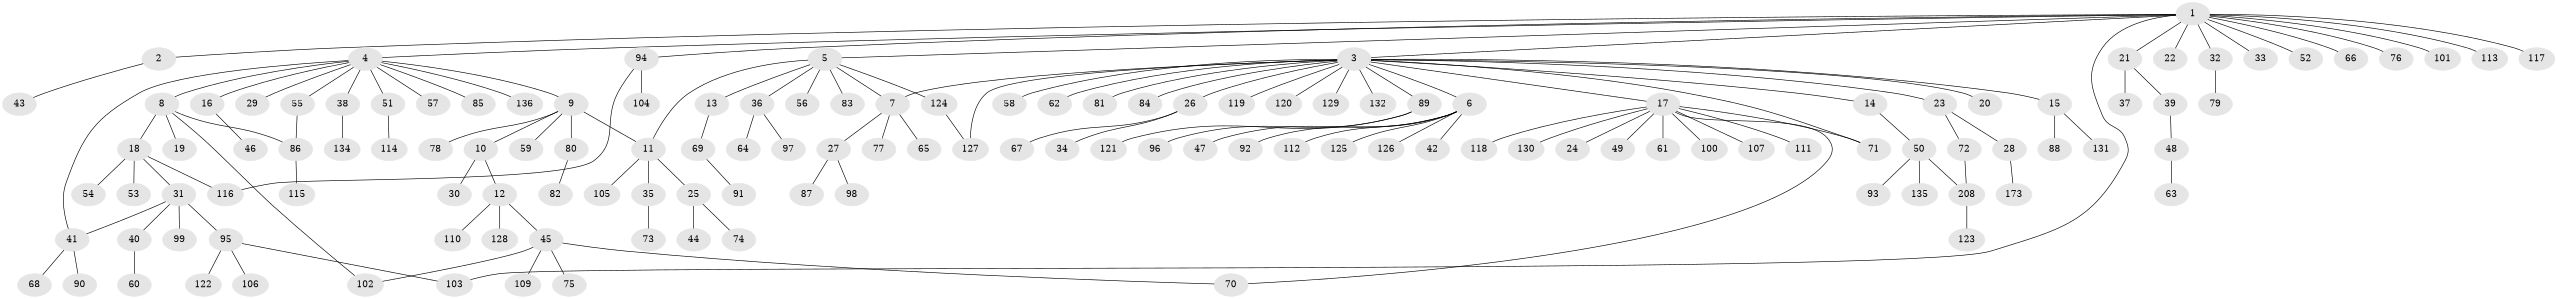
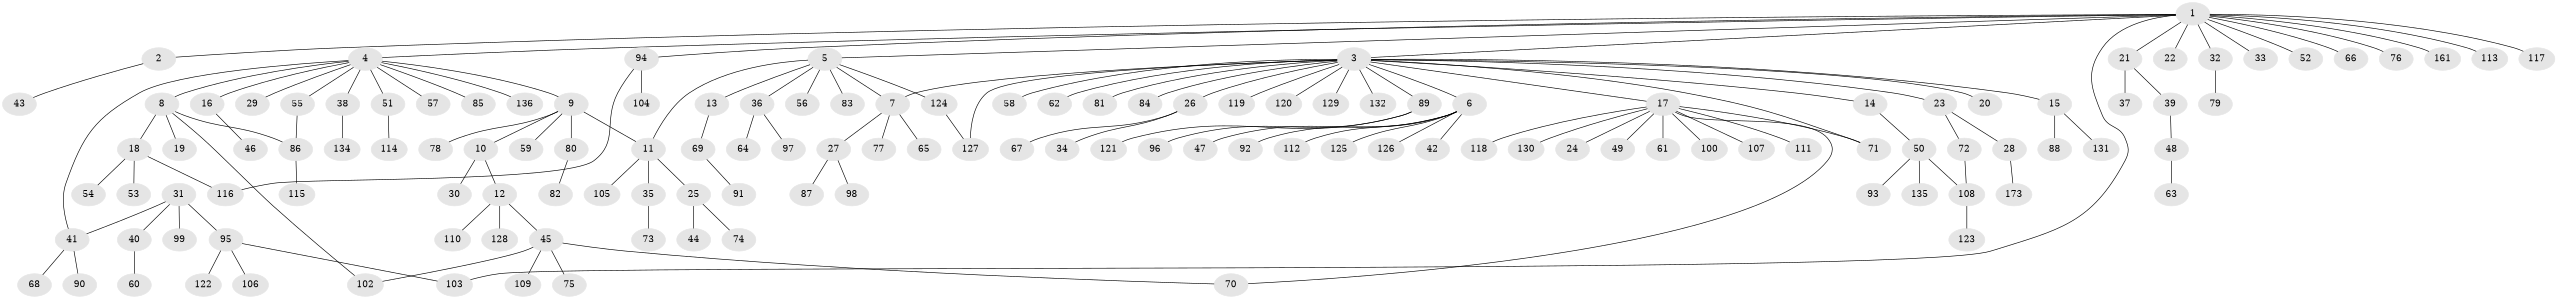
(2443, 59) -> (2443, 59)
(157, 172) -> none
(1967, 195) -> (1967, 195)
